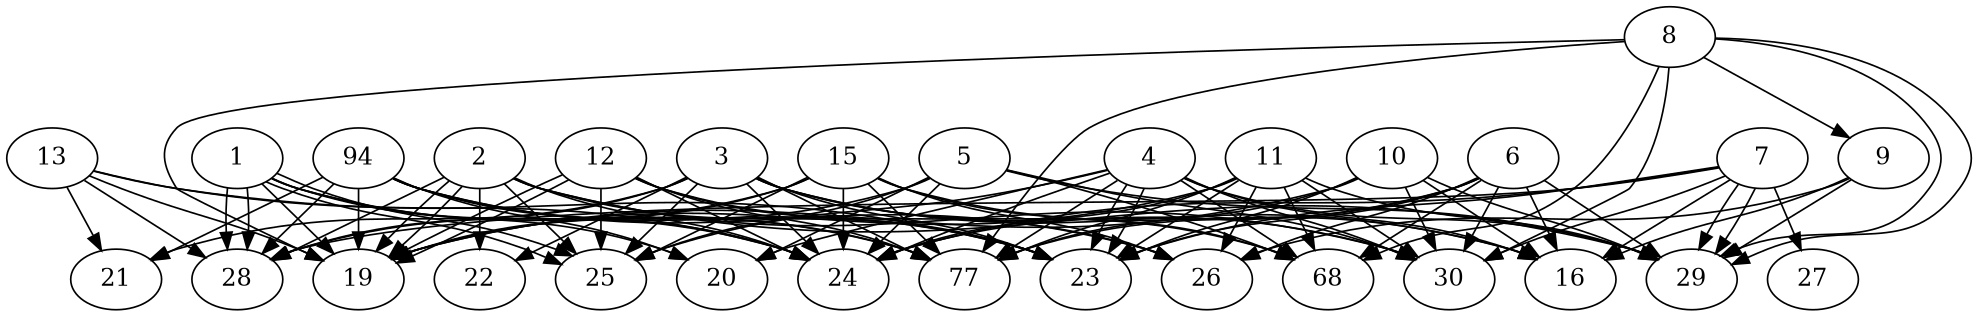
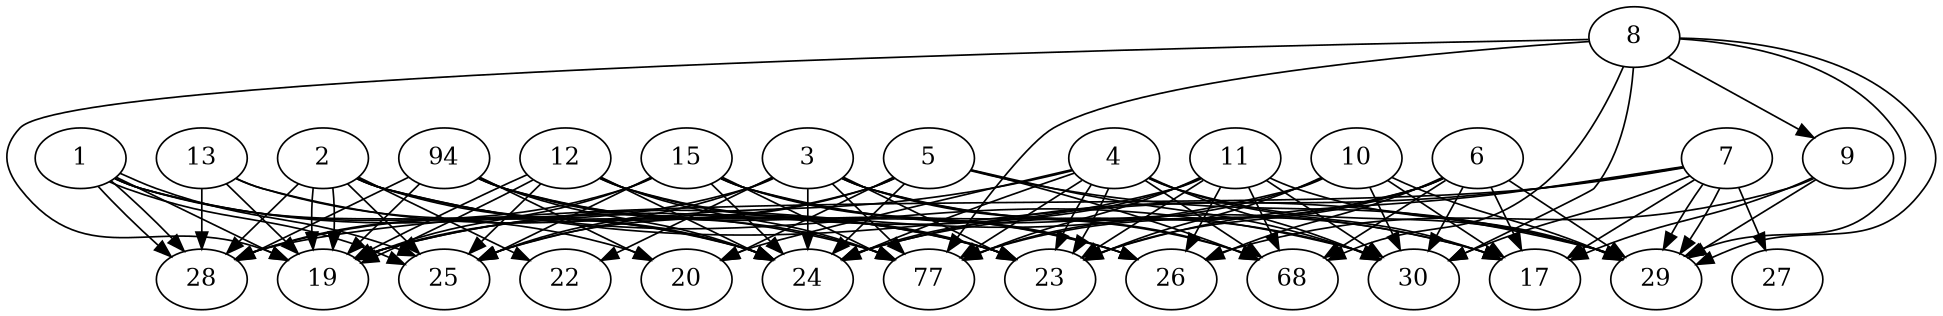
(116, 279) -> none
(1571, 279) -> (1535, 279)
